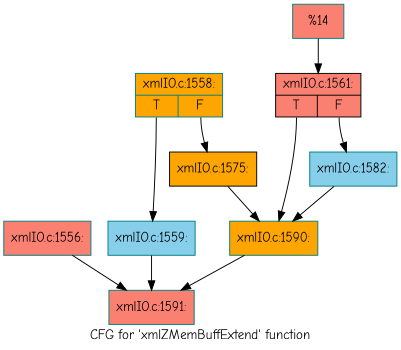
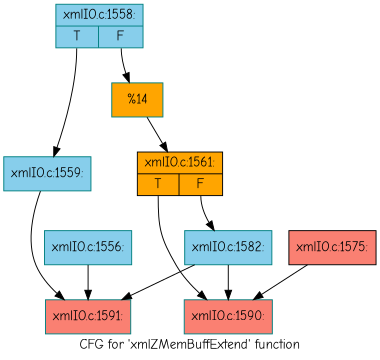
(318, 21) -> (137, 100)
(179, 95) -> (99, 26)
(318, 95) -> (180, 174)
(202, 130) -> (123, 61)
(213, 169) -> (332, 248)
(47, 238) -> (88, 248)
(274, 238) -> (228, 317)
(217, 270) -> (163, 280)
